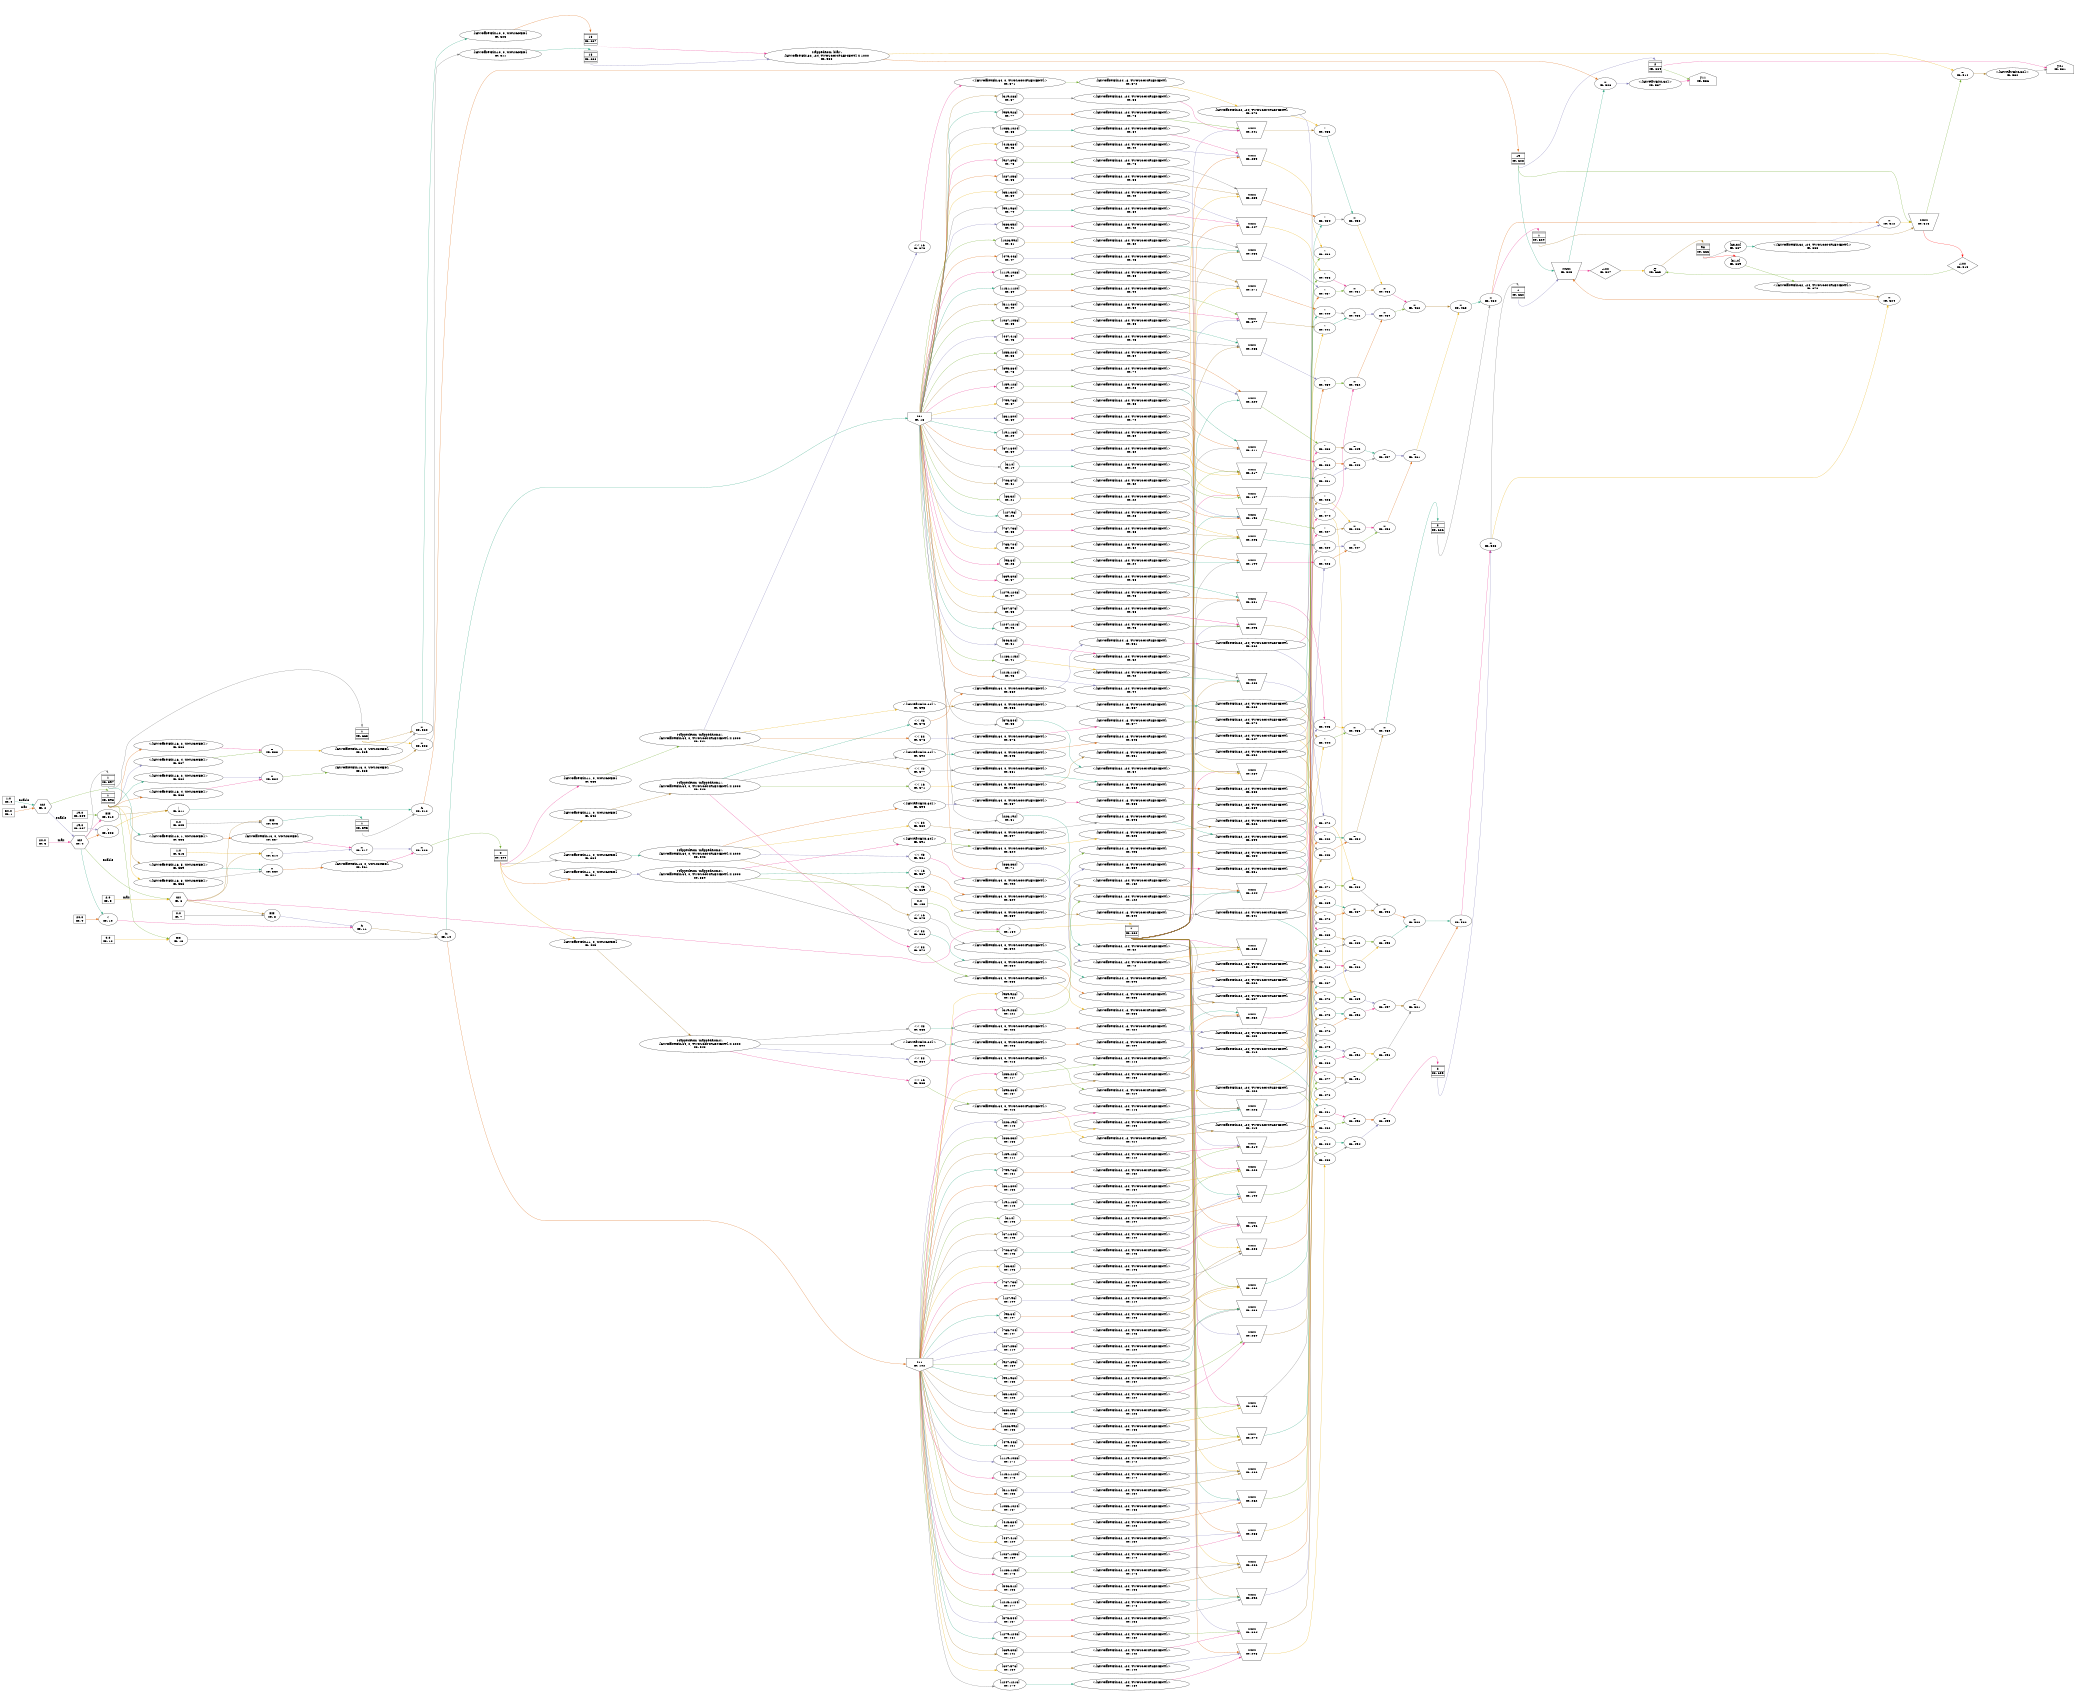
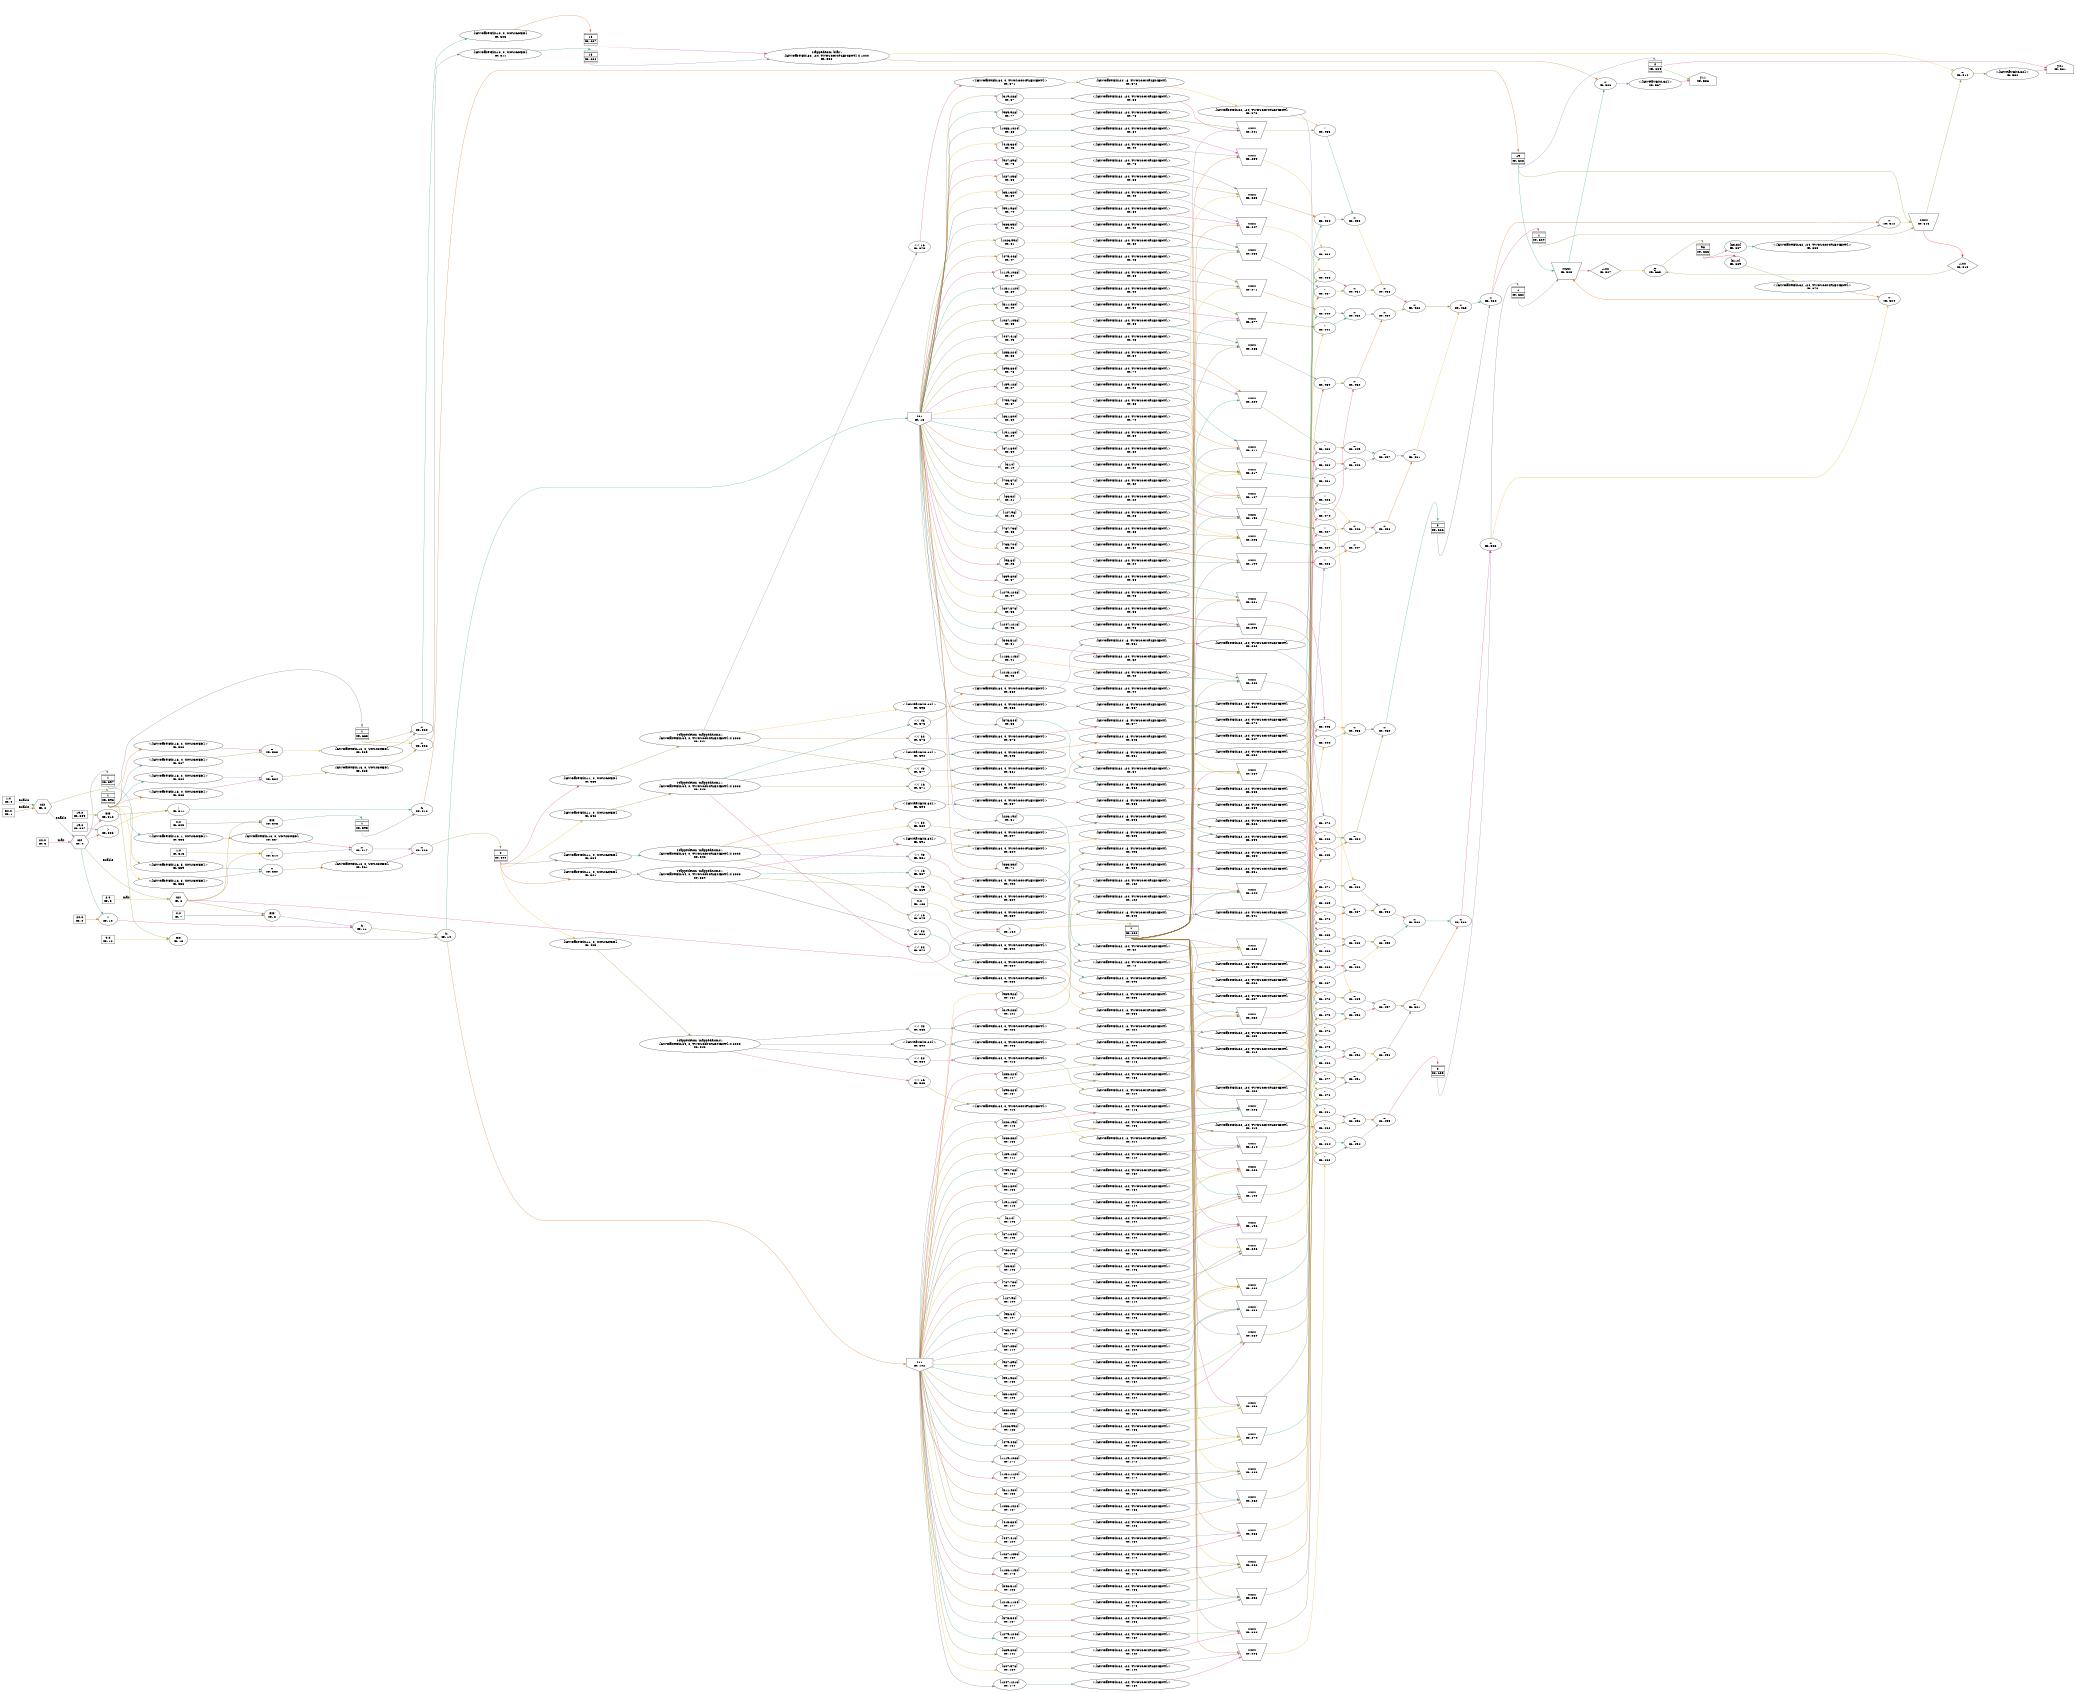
(24, 808) -> (24, 808)
